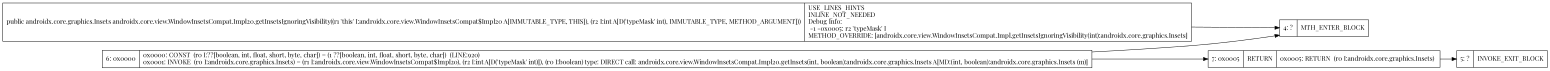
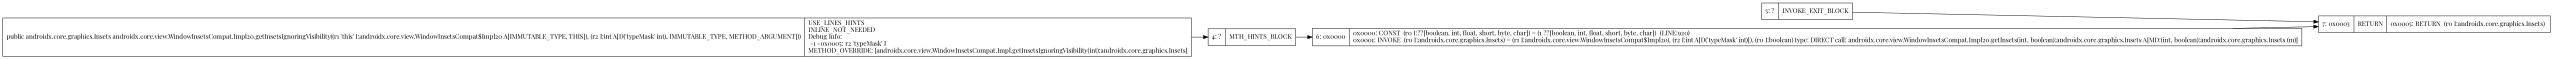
(1333, 28) -> (1261, 37)
(1184, 46) -> (1302, 37)
(1446, 59) -> (2083, 17)
